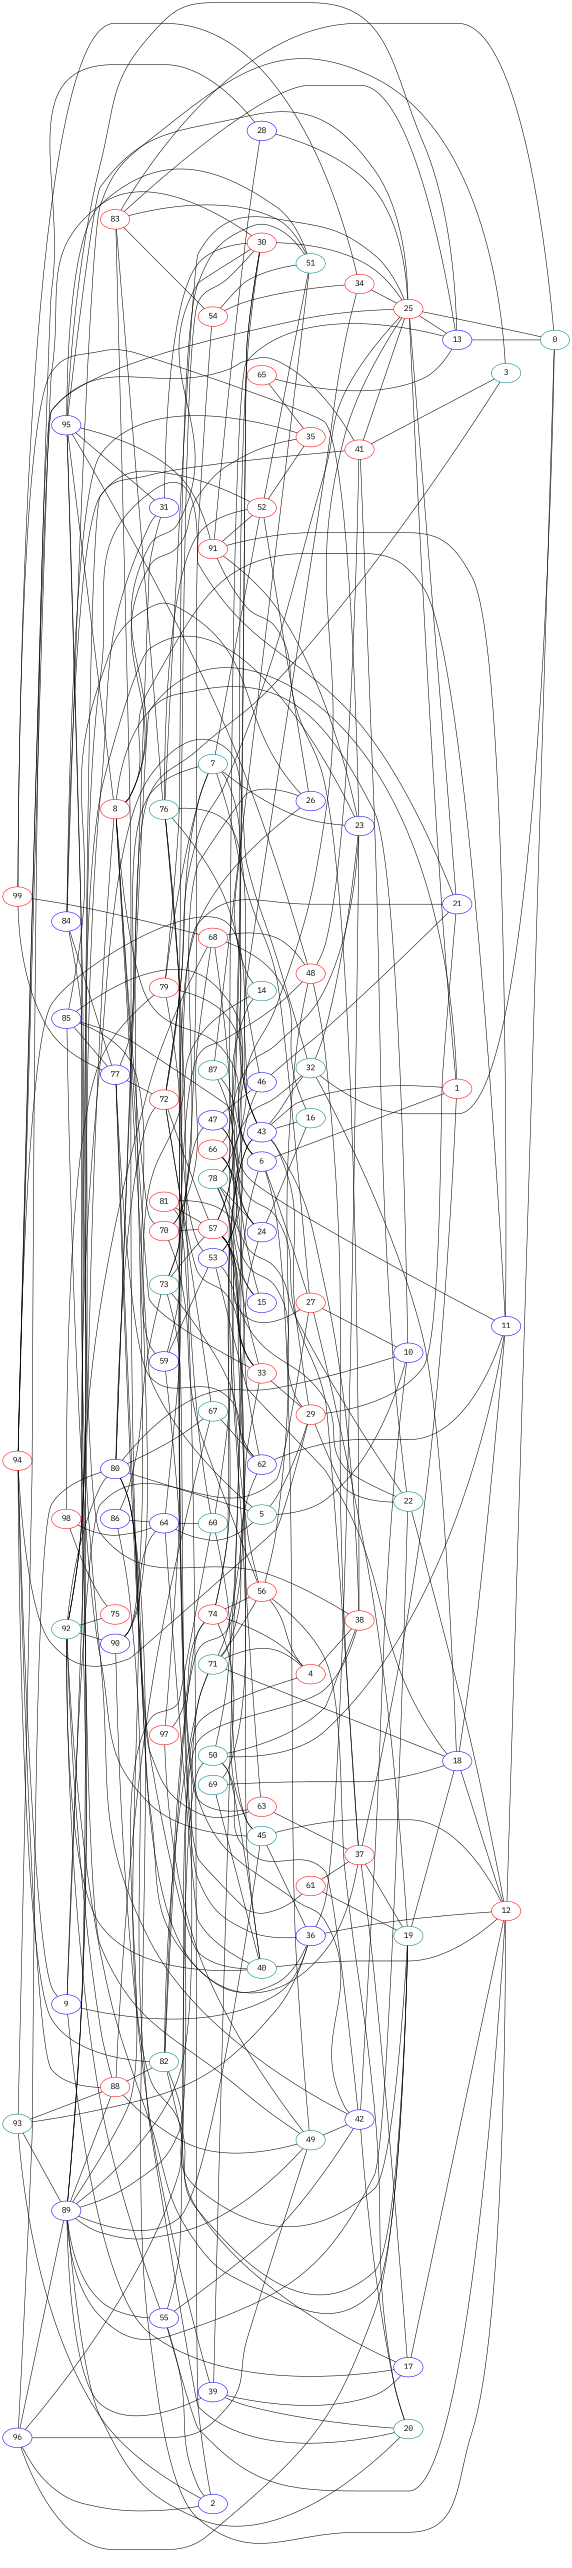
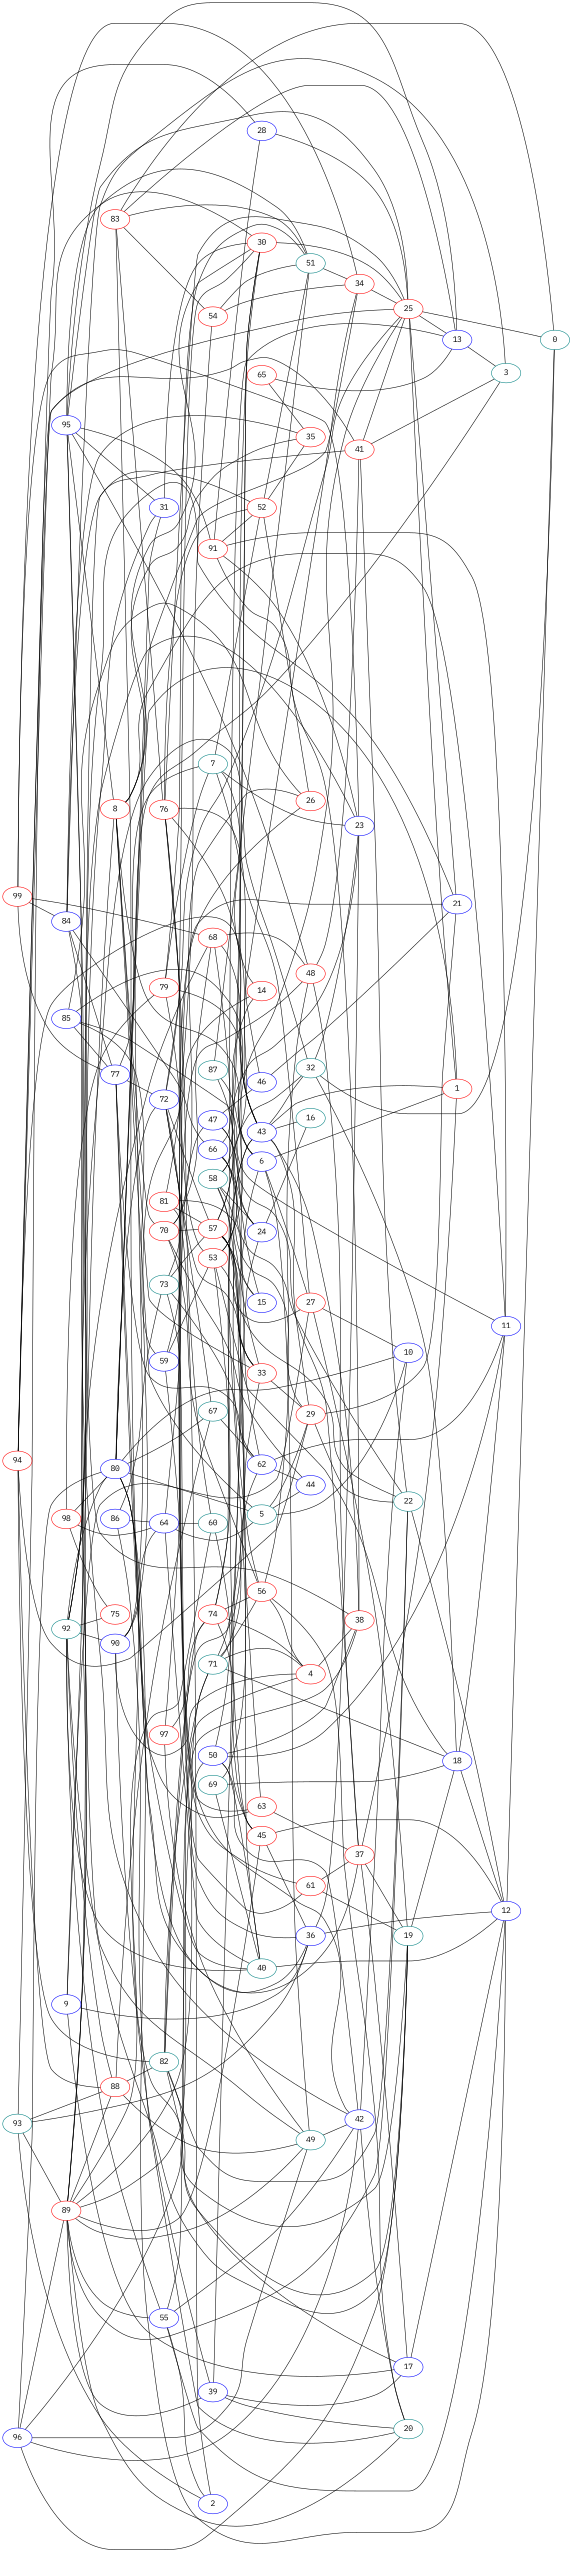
none -> (335, 274)
(508, 340) -> (482, 356)
none -> (162, 614)
(197, 778) -> (193, 760)
(311, 801) -> (311, 801)
(164, 810) -> (164, 810)
(387, 884) -> none
none -> (42, 909)
(184, 931) -> (181, 1524)
(262, 991) -> (262, 991)
(291, 1016) -> (241, 1034)
none -> (144, 1033)
(164, 1100) -> (164, 1100)
(213, 1150) -> (213, 1150)
(213, 1179) -> (213, 1179)
(213, 1258) -> (213, 1258)
(232, 1302) -> none
(78, 1386) -> (230, 1549)
none -> (311, 1485)
none -> (91, 1494)
(28, 1735) -> none
none -> (174, 1752)
(213, 1756) -> (213, 1756)
(262, 1836) -> (262, 1836)
(506, 1911) -> (506, 1911)
none -> (379, 2105)
(66, 2211) -> (66, 2211)
(98, 2507) -> (273, 2384)
